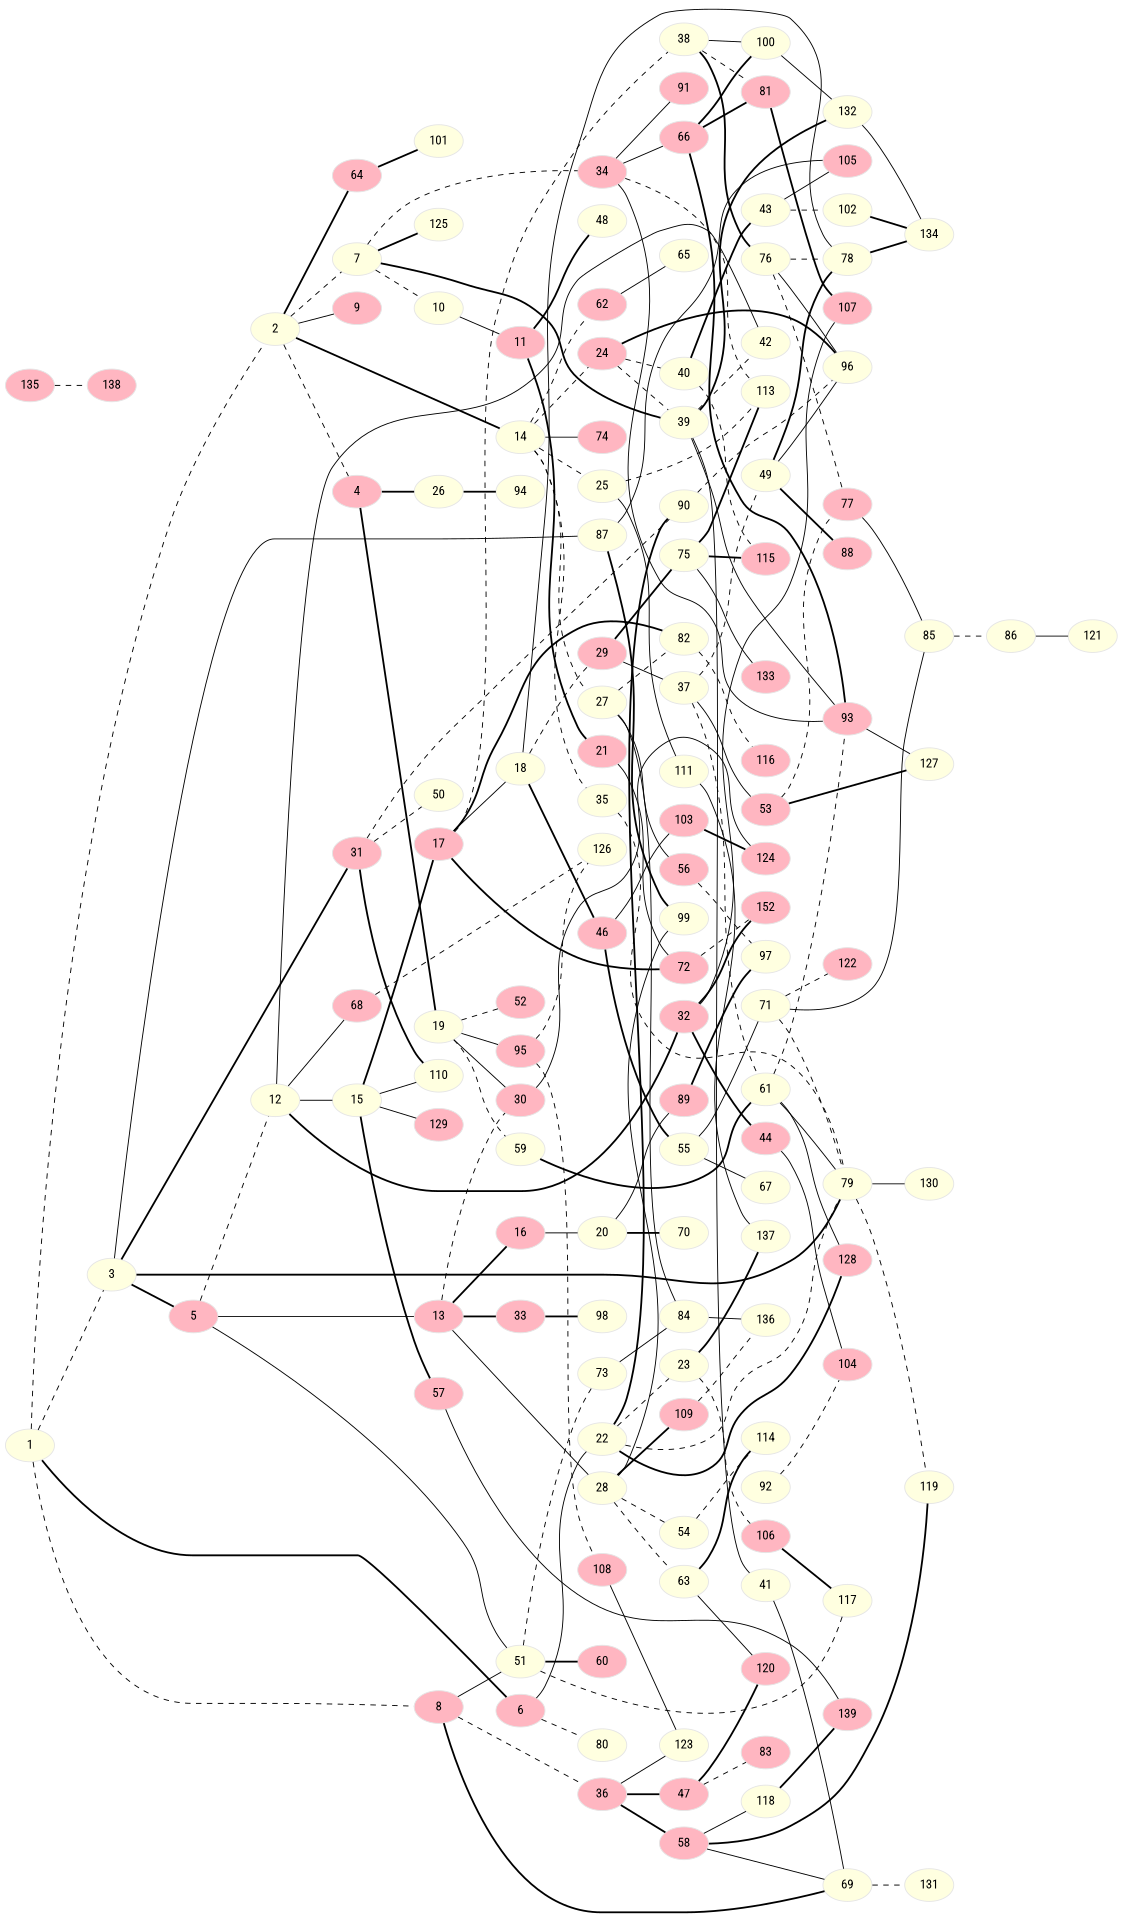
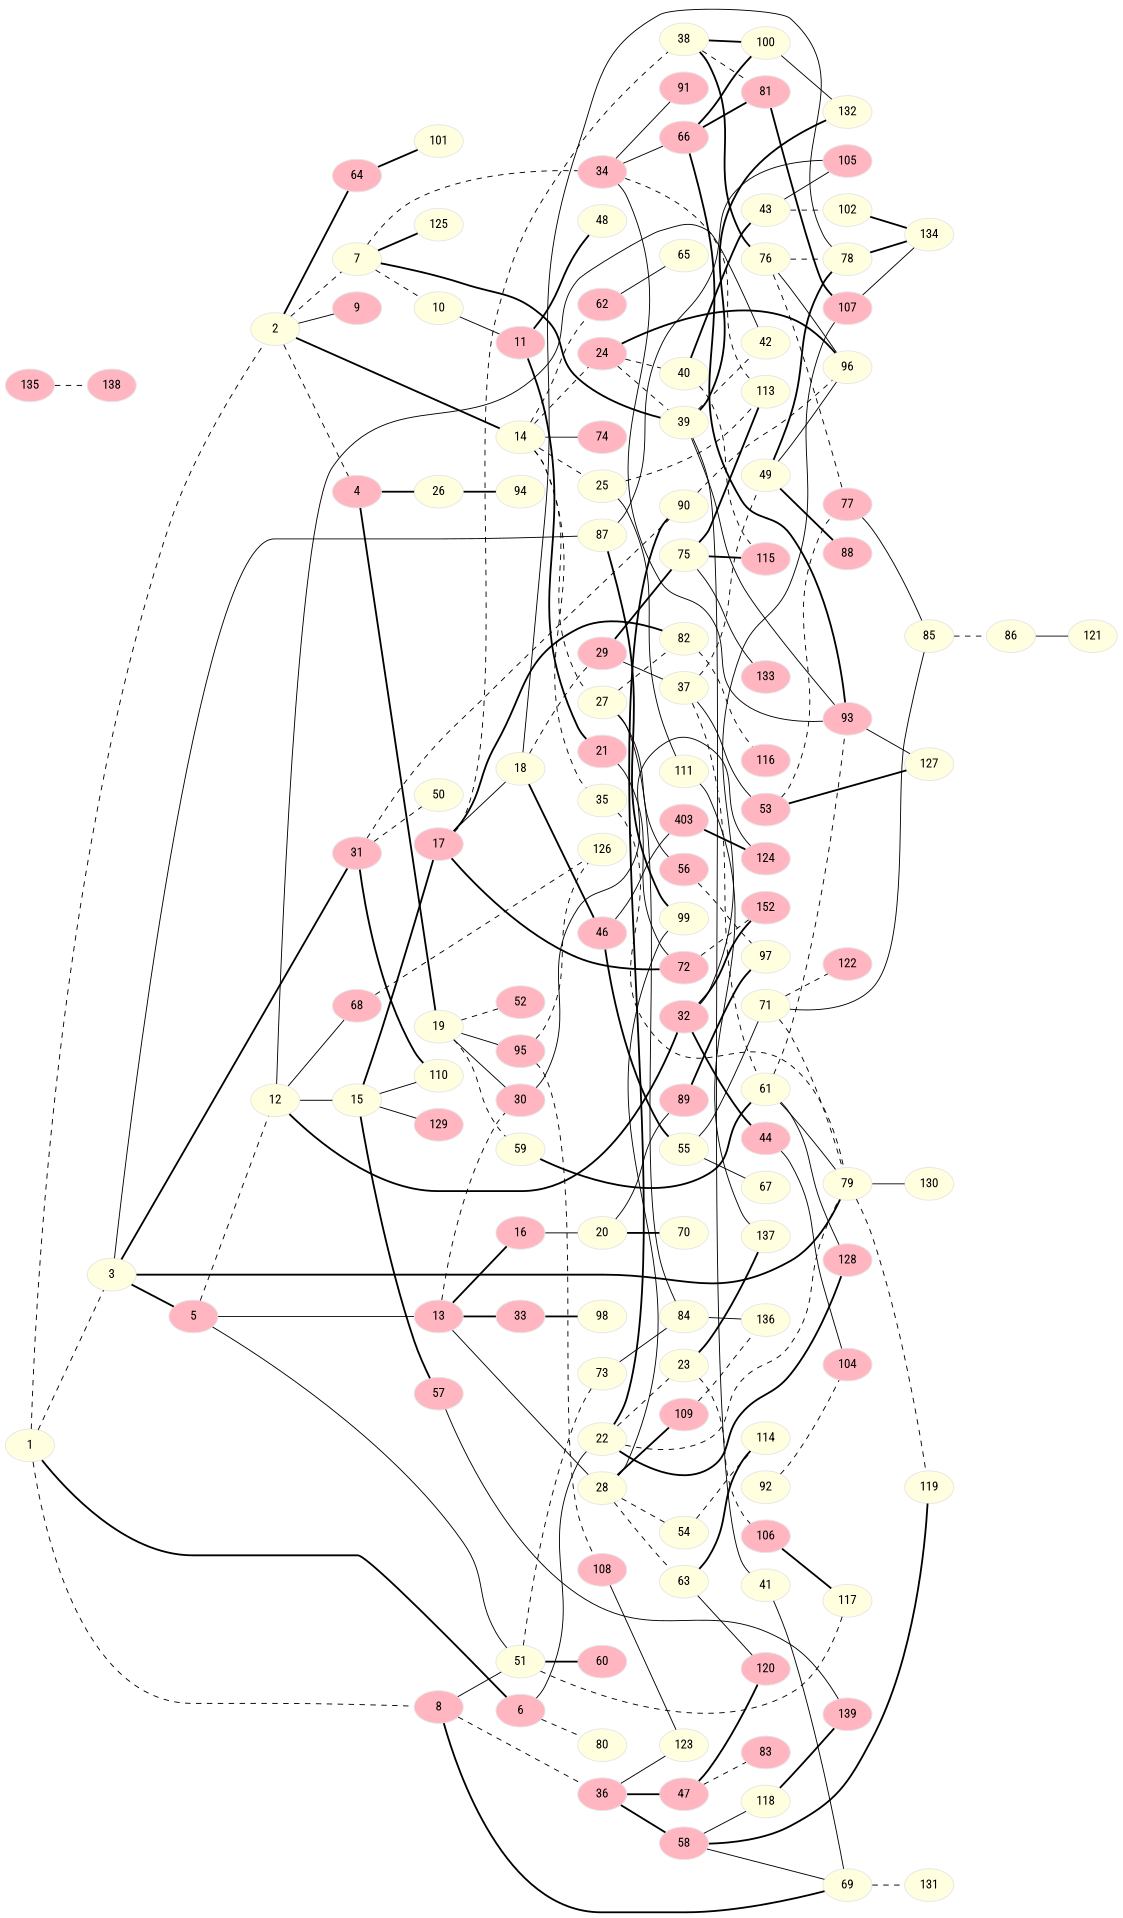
(725, 41) -> (725, 41)
(894, 170) -> (888, 271)
(684, 820) -> (684, 820)
